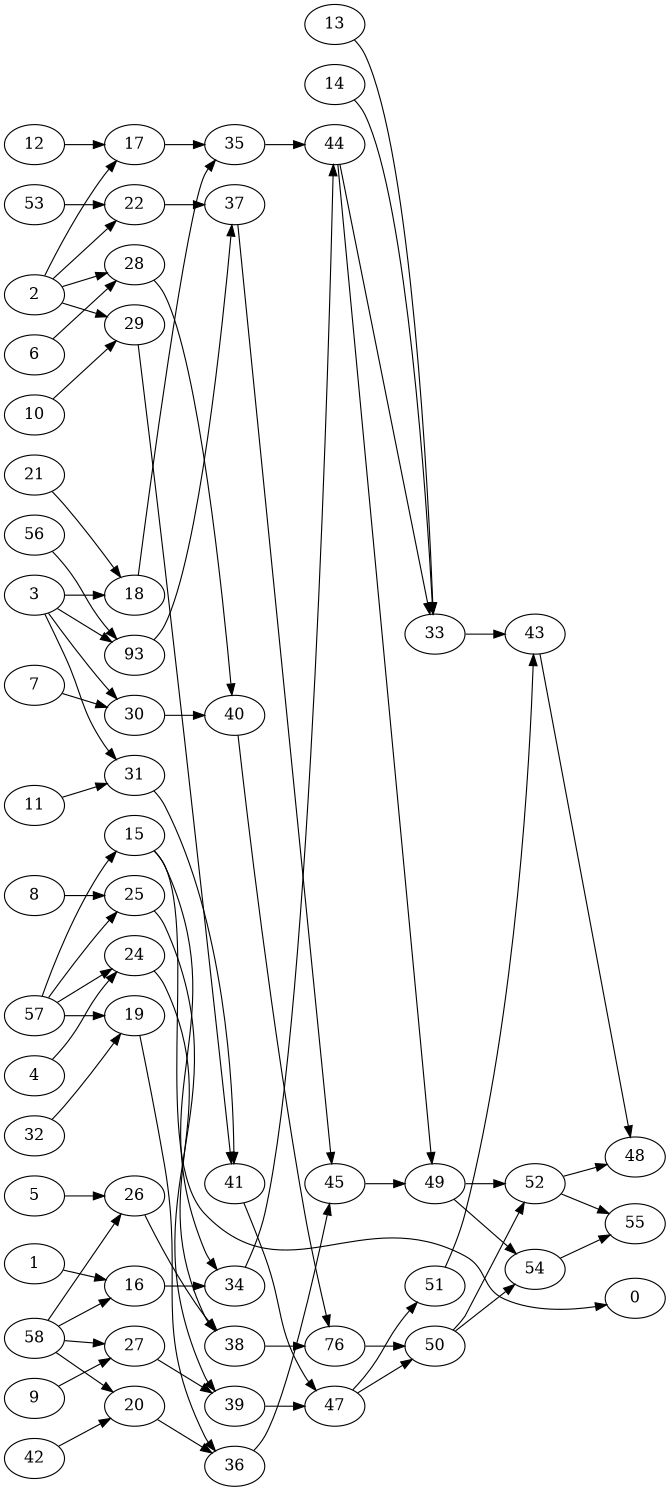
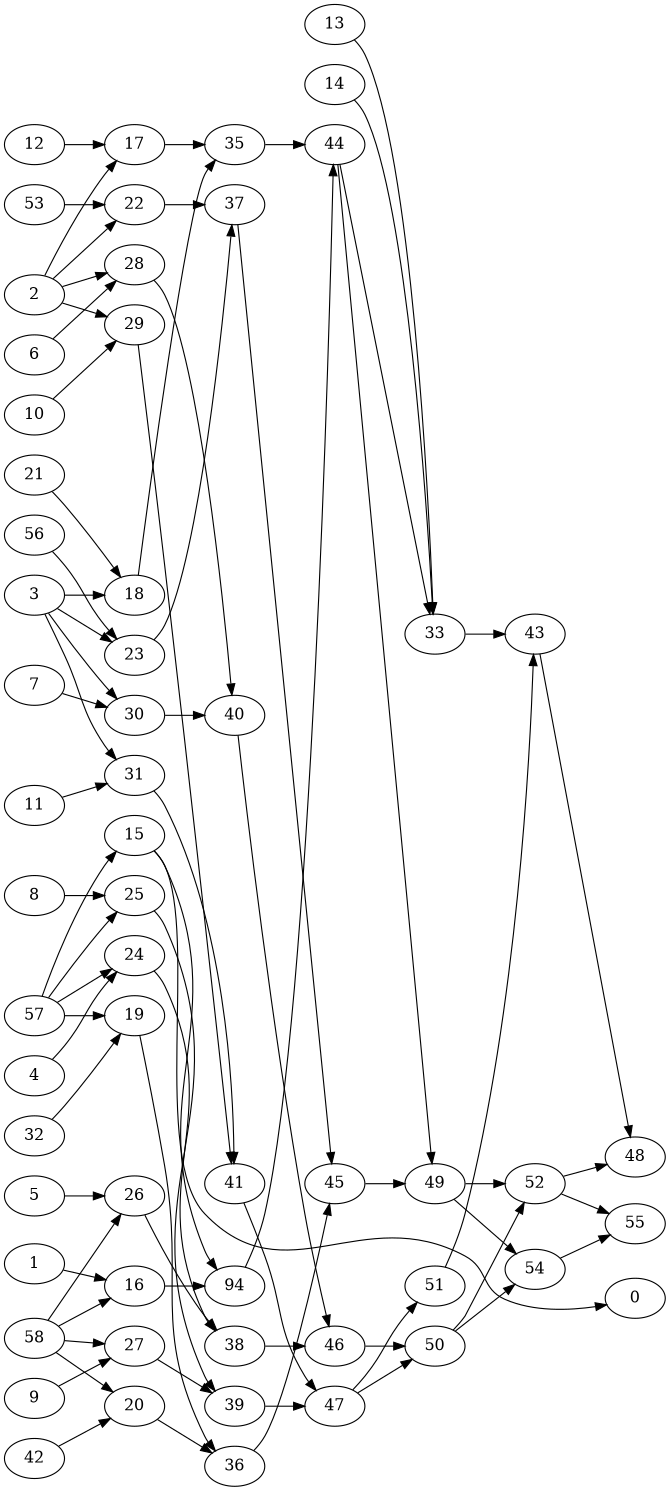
(135, 655) -> (135, 655)
(235, 1286) -> (235, 1286)
(335, 1346) -> (335, 1346)
